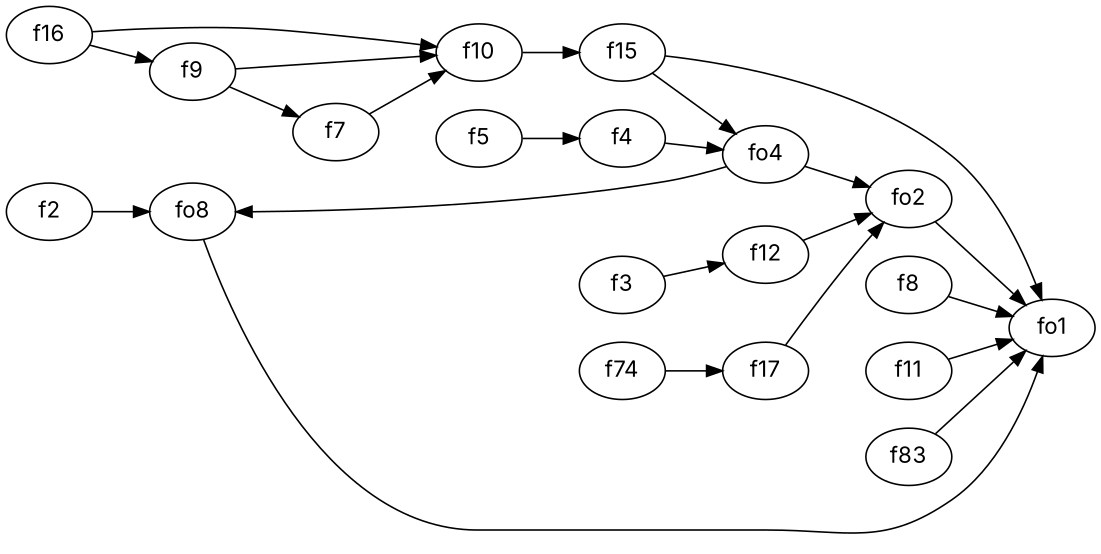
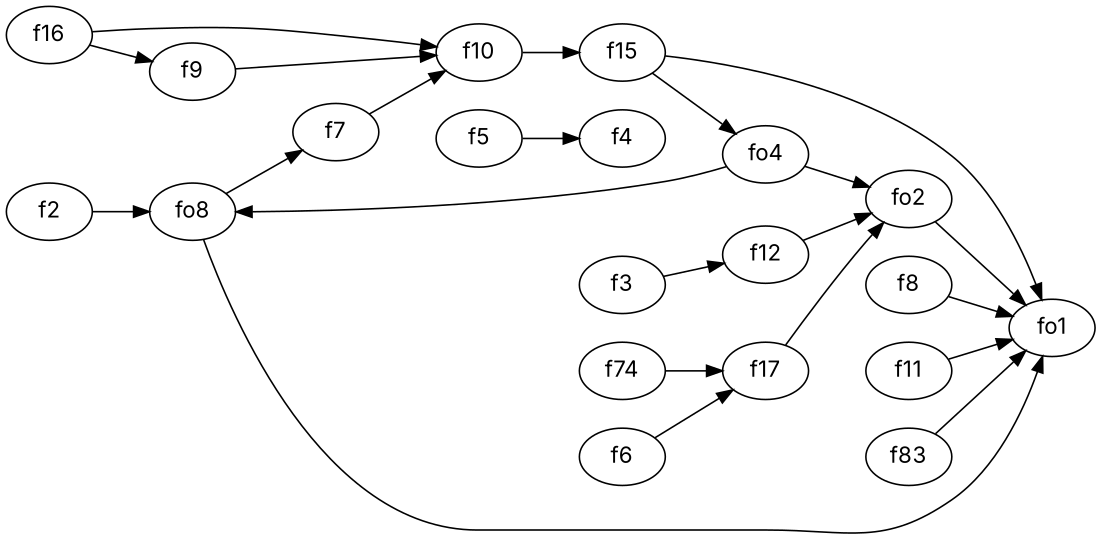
(257, 99) -> (257, 176)
(686, 146) -> none
none -> (622, 457)
